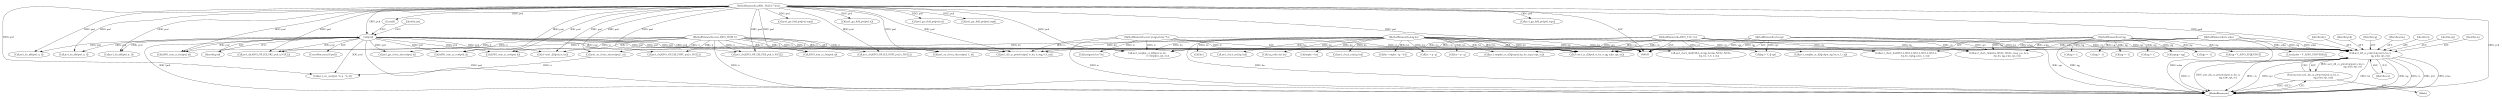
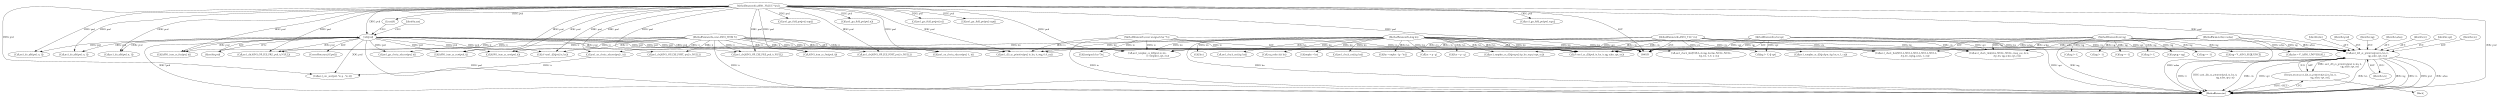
(2307, 55) -> (2305, 55)
